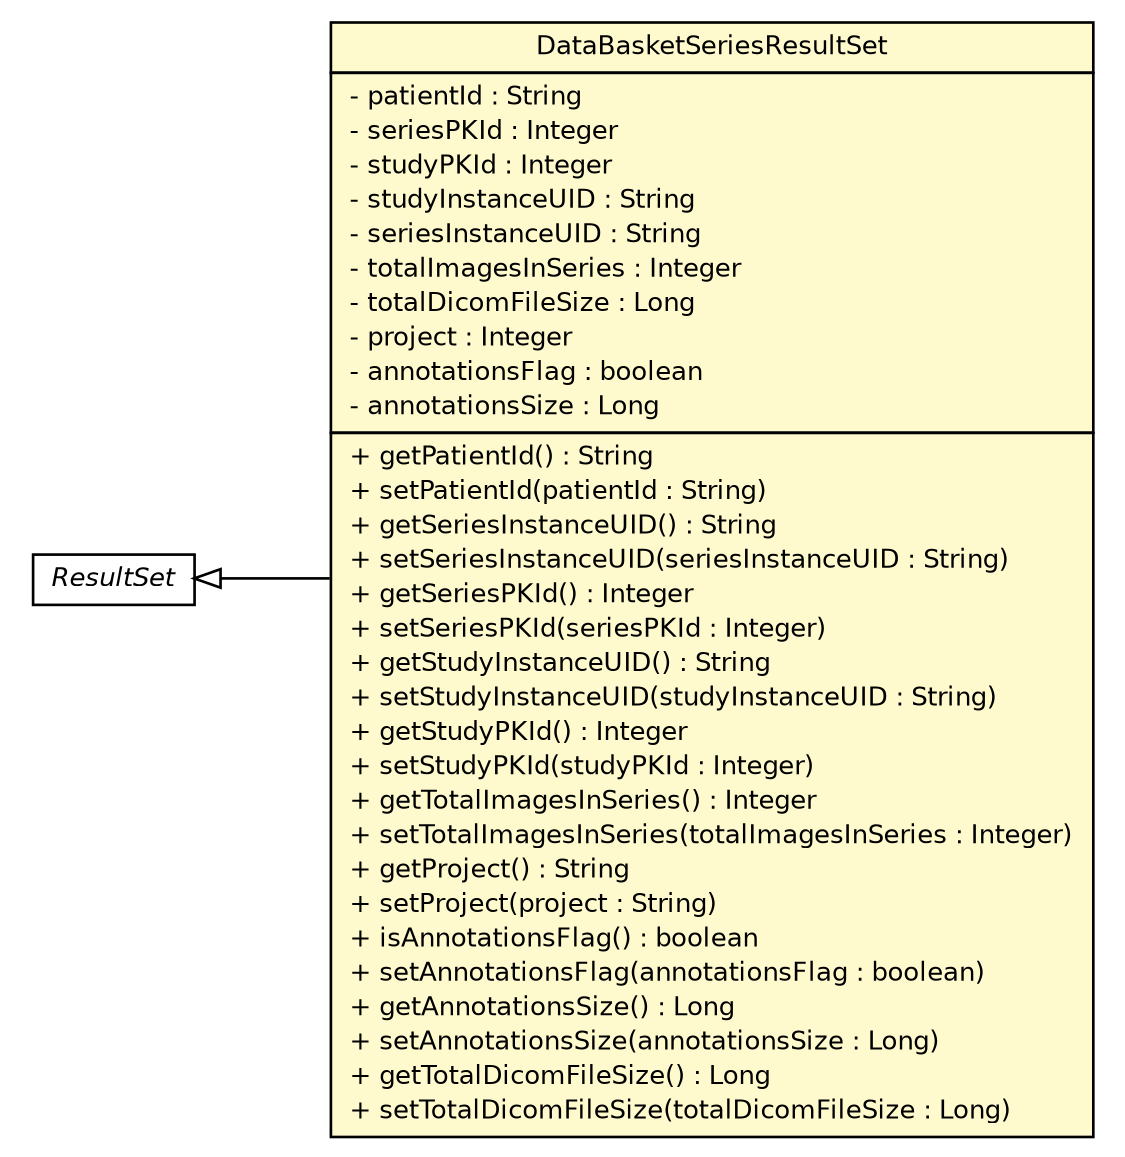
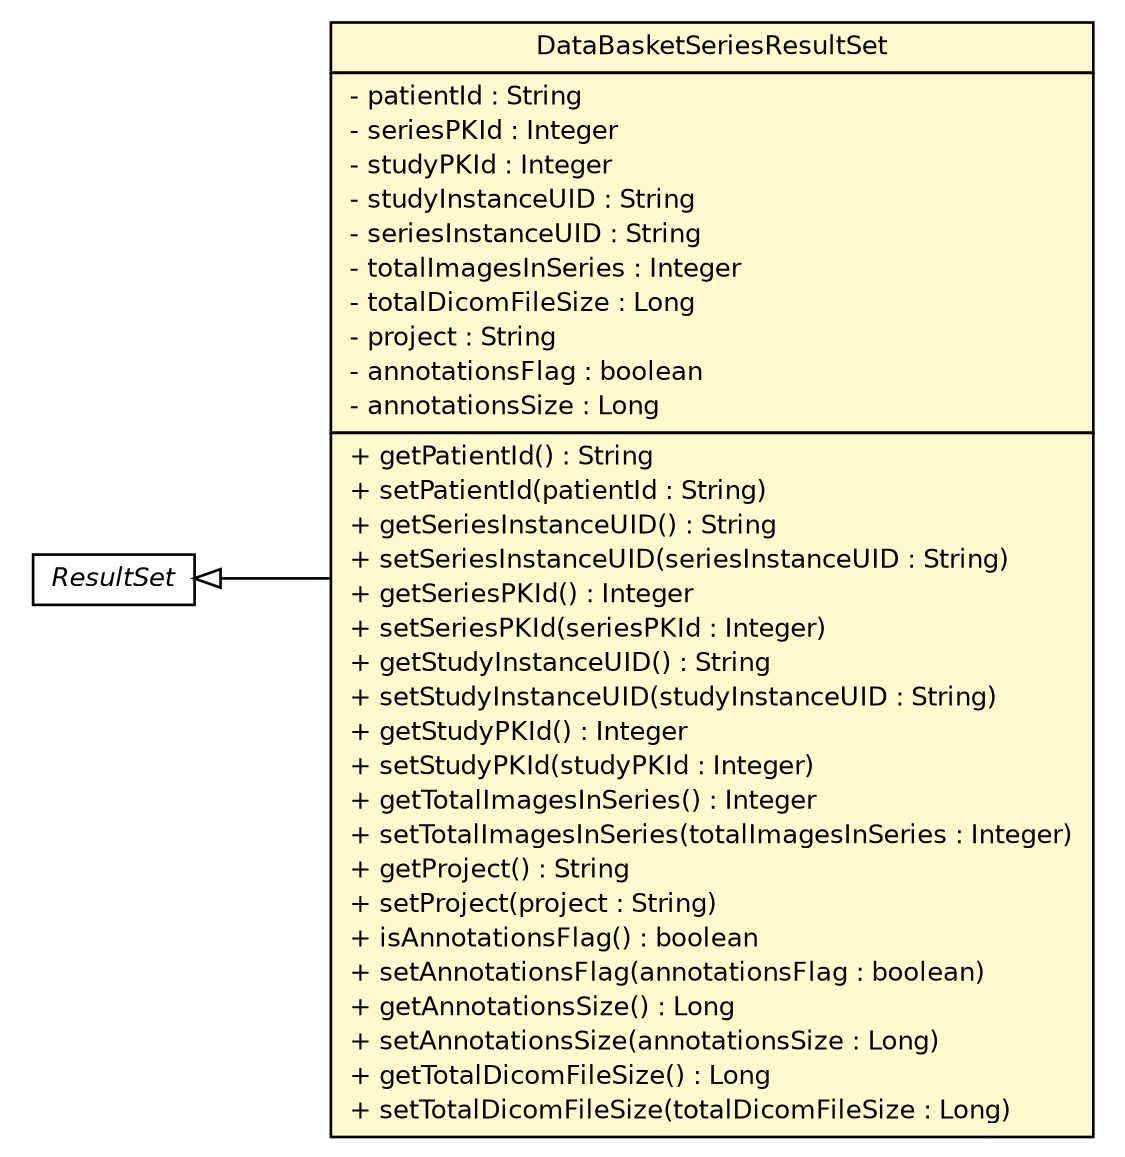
(462, 338) -> (454, 338)
